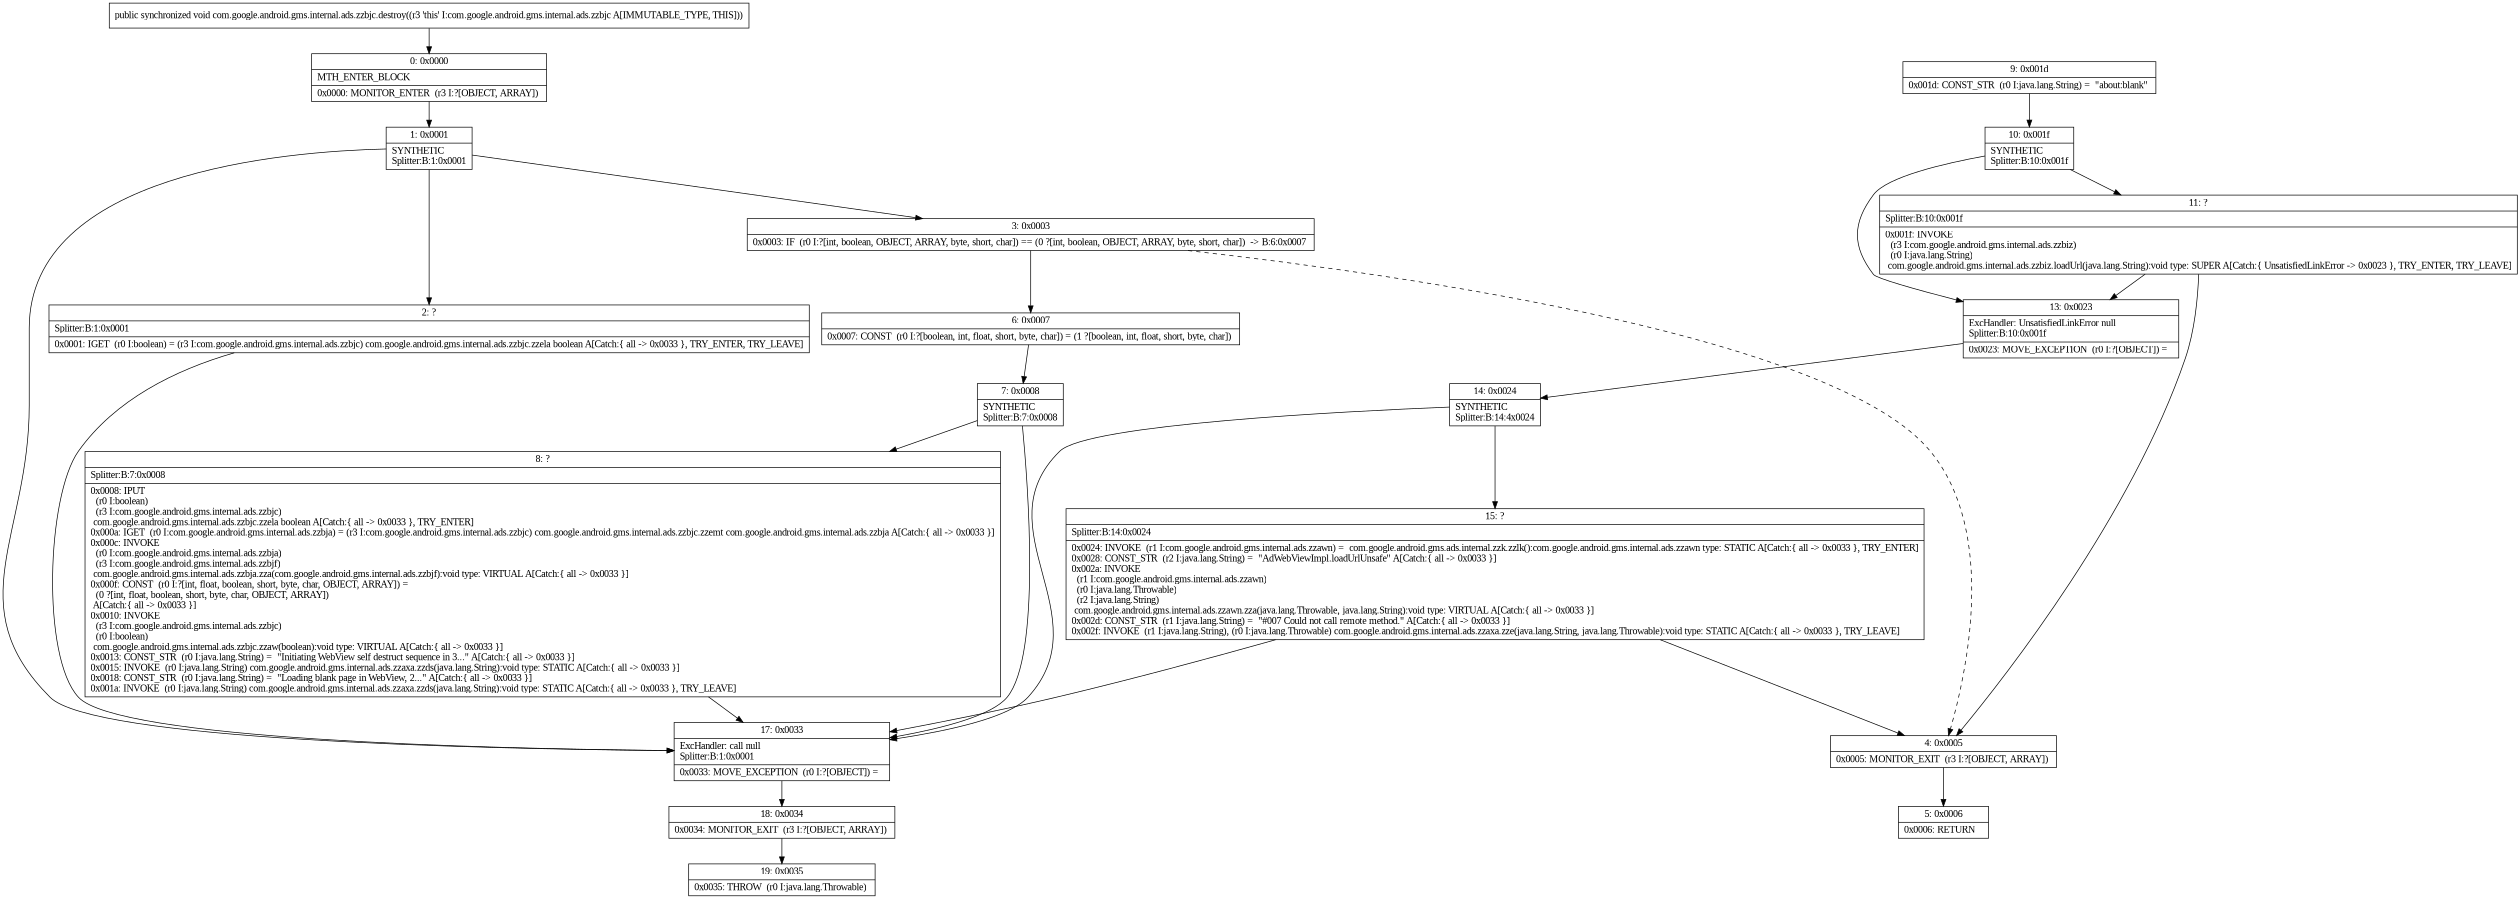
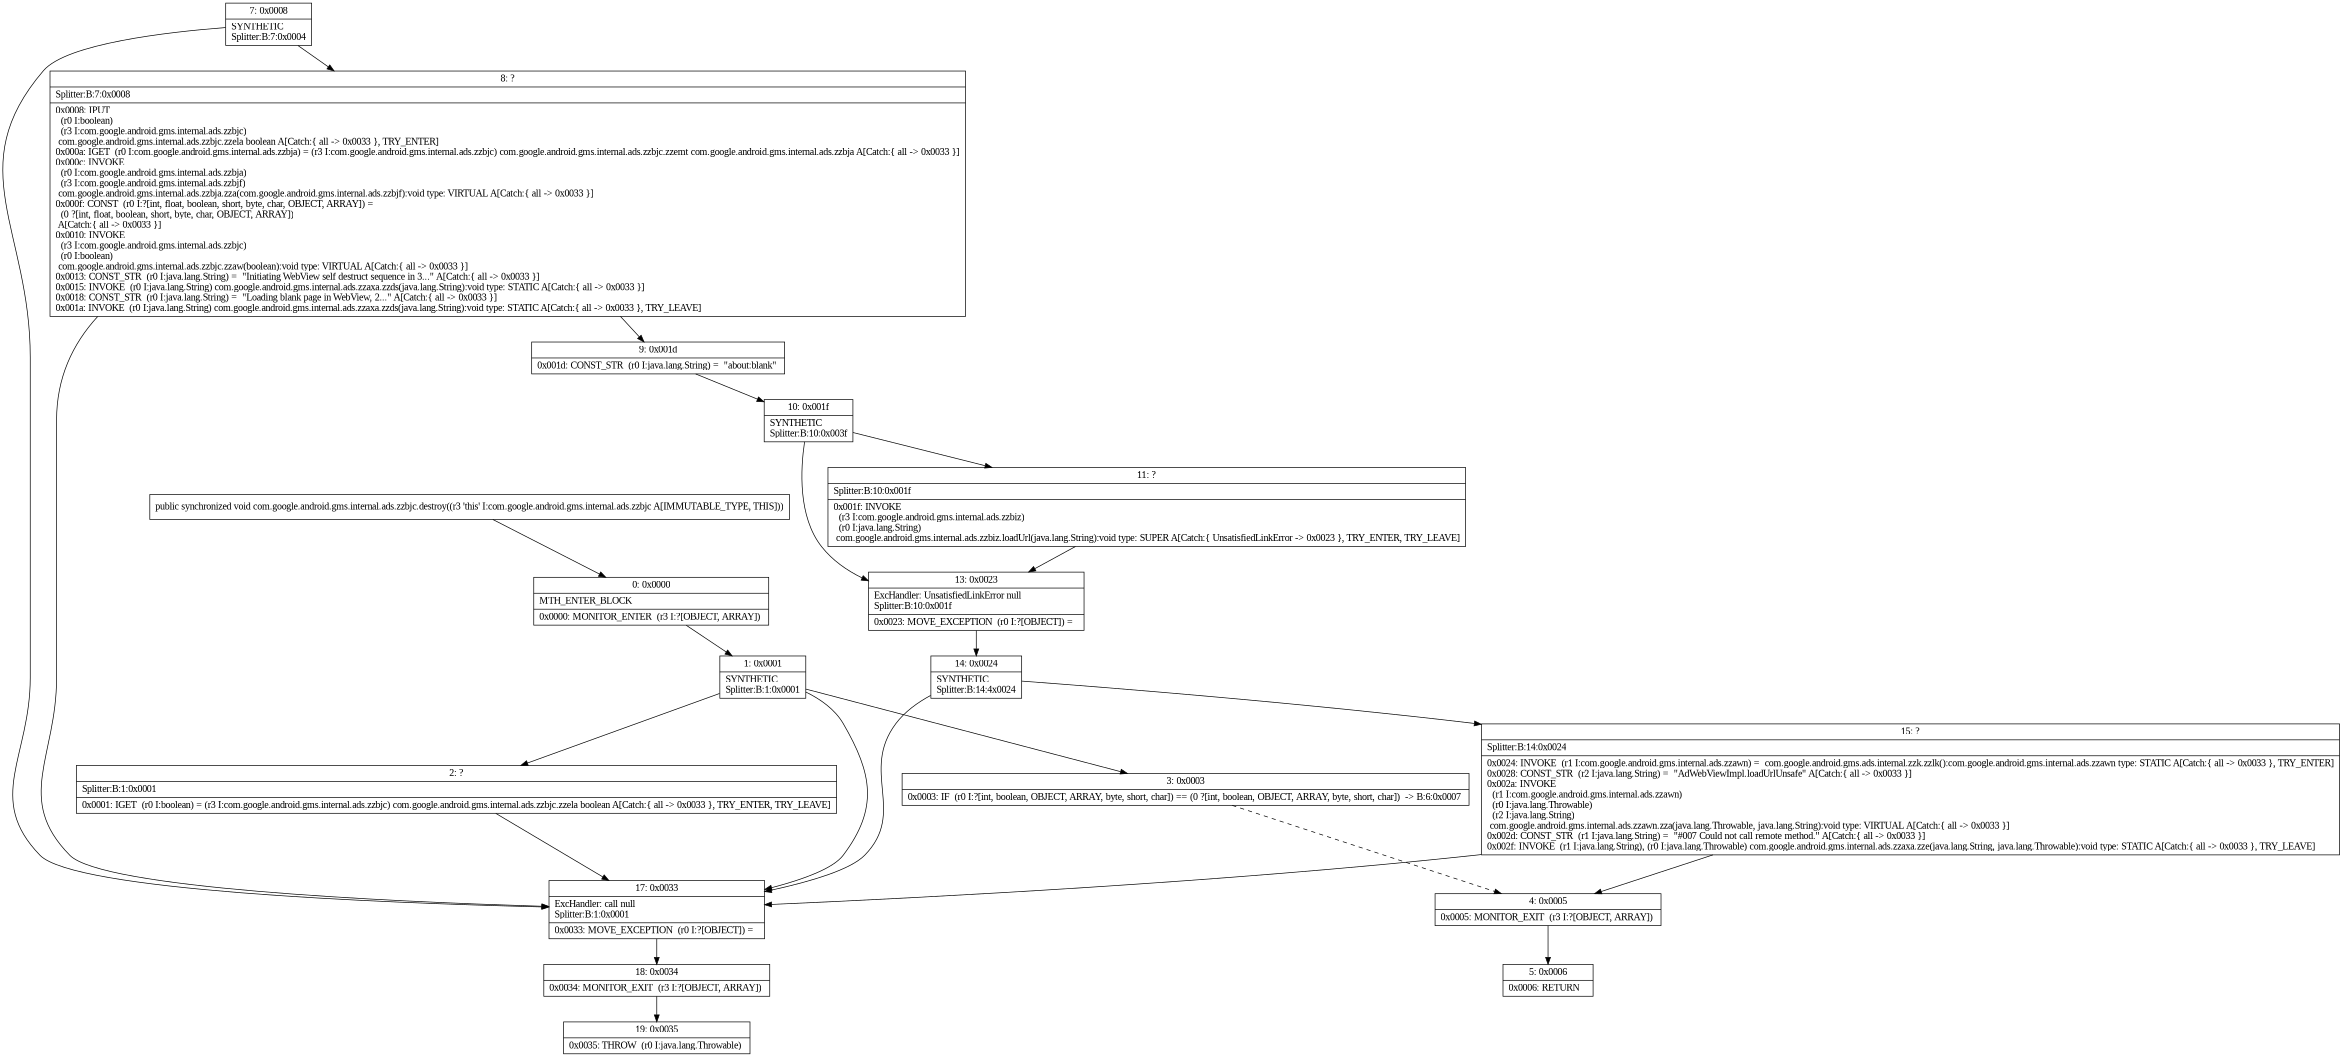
(2029, 161) -> (809, 434)
none -> (630, 327)
(1031, 329) -> none
(1020, 418) -> (269, 37)
(2111, 517) -> none
